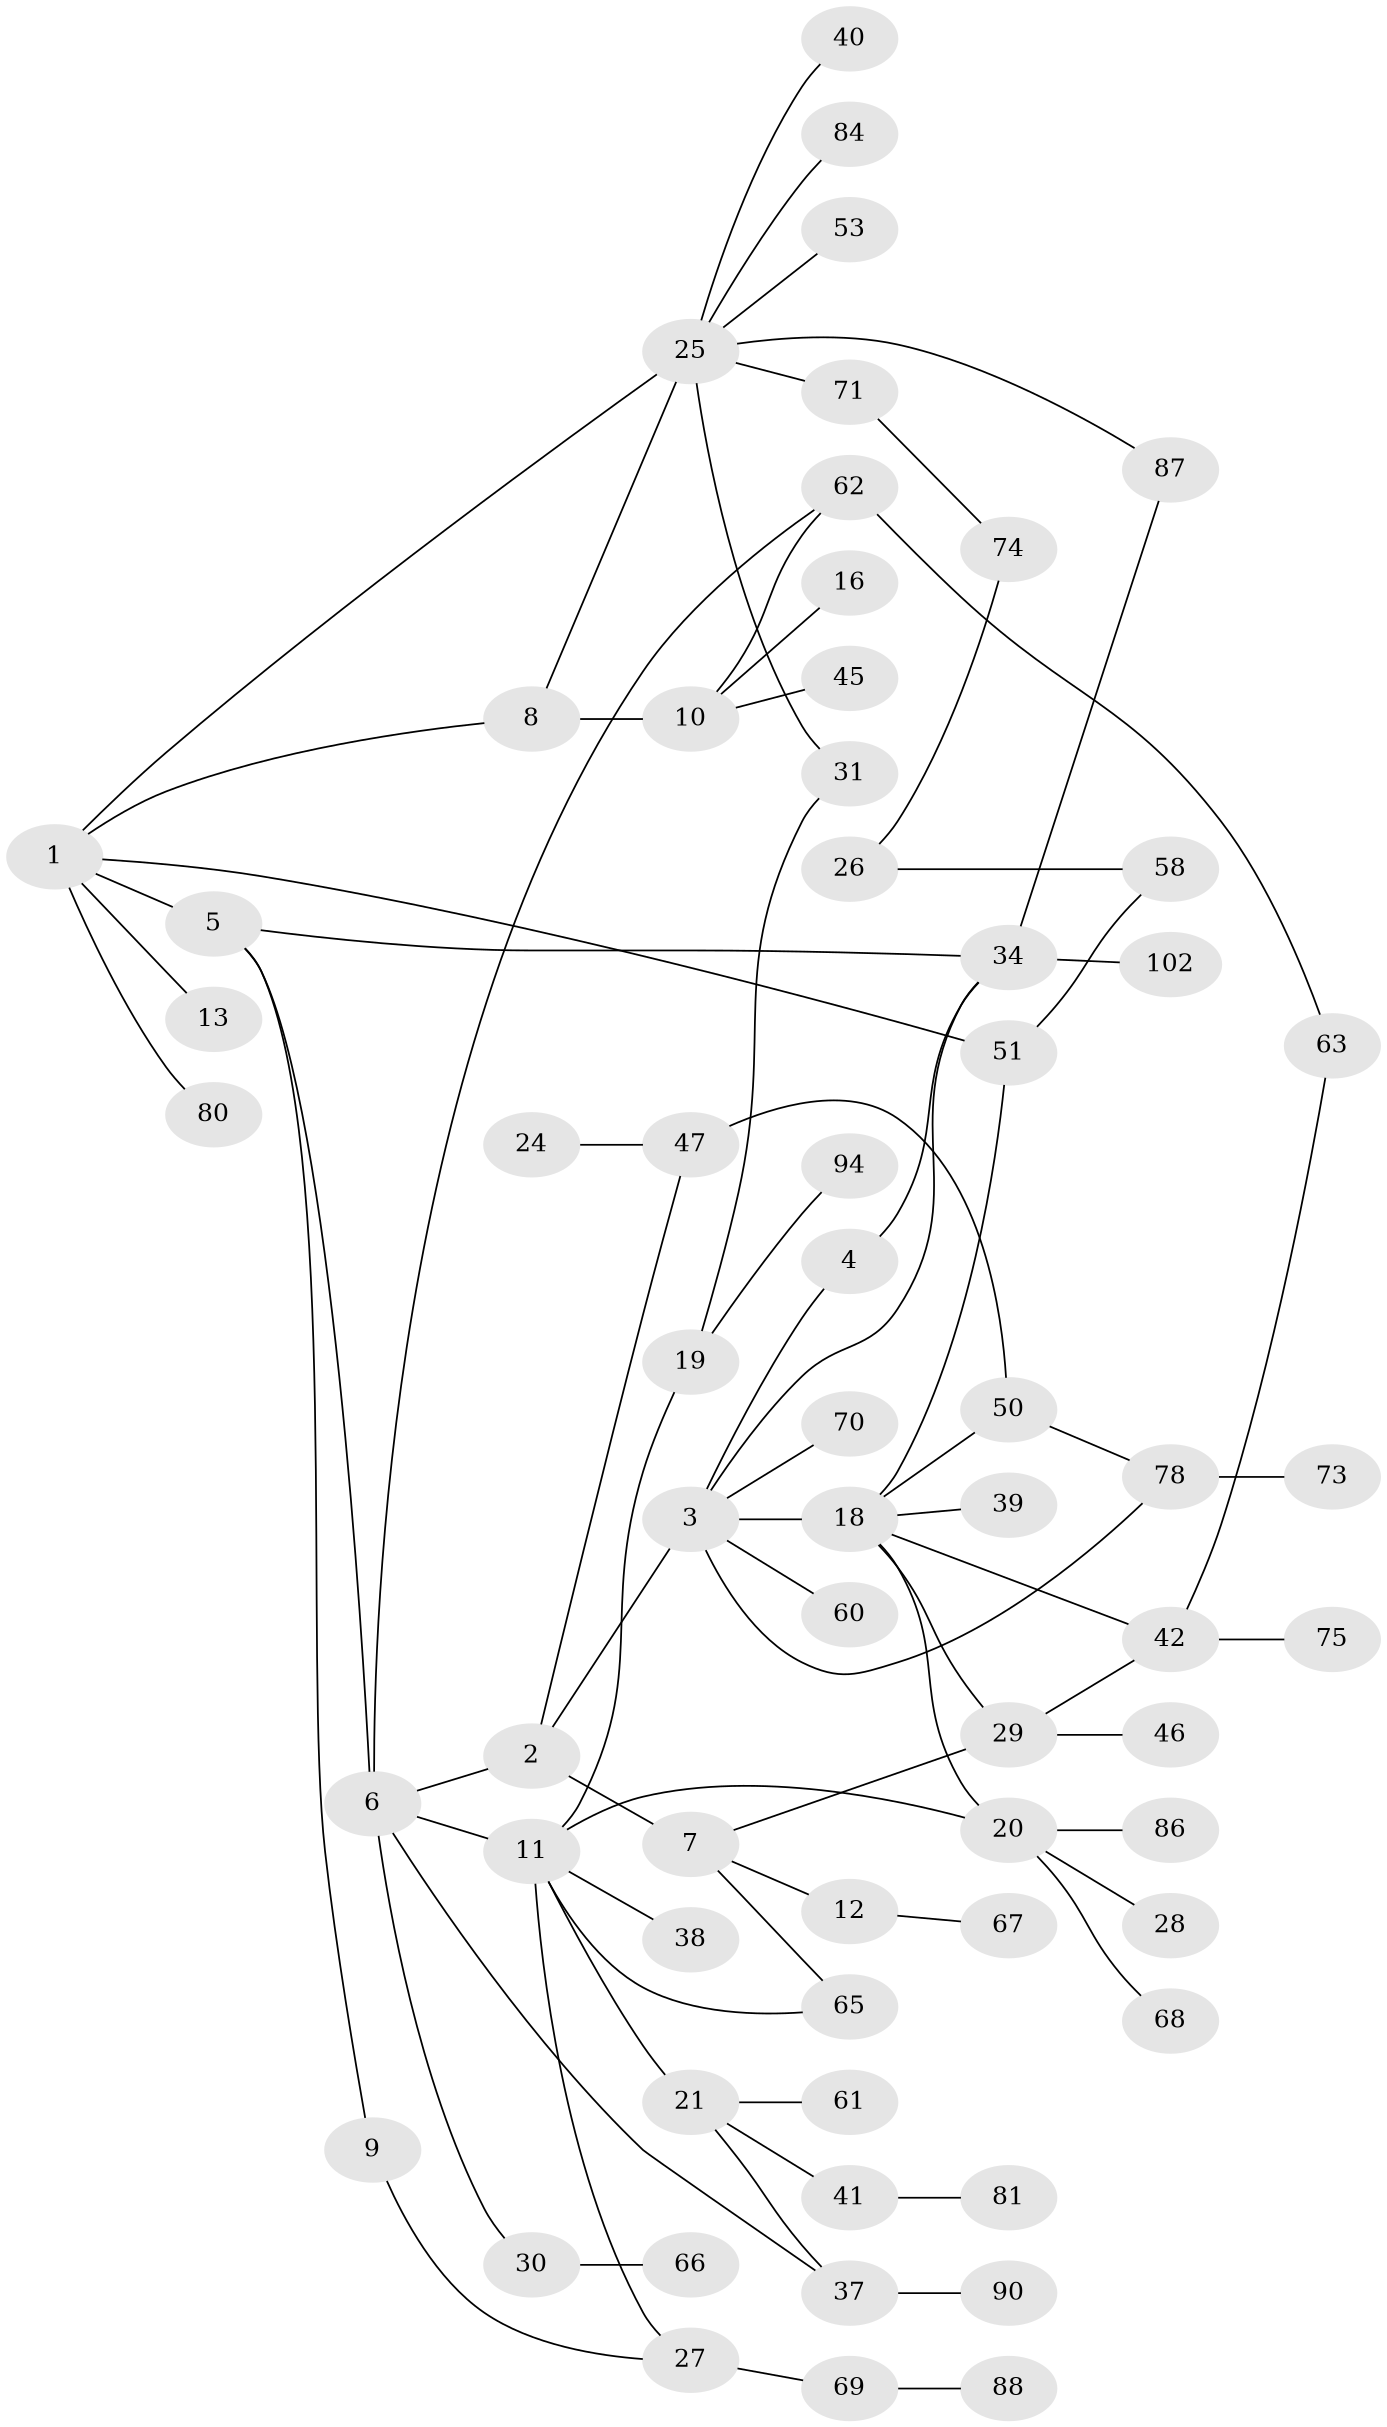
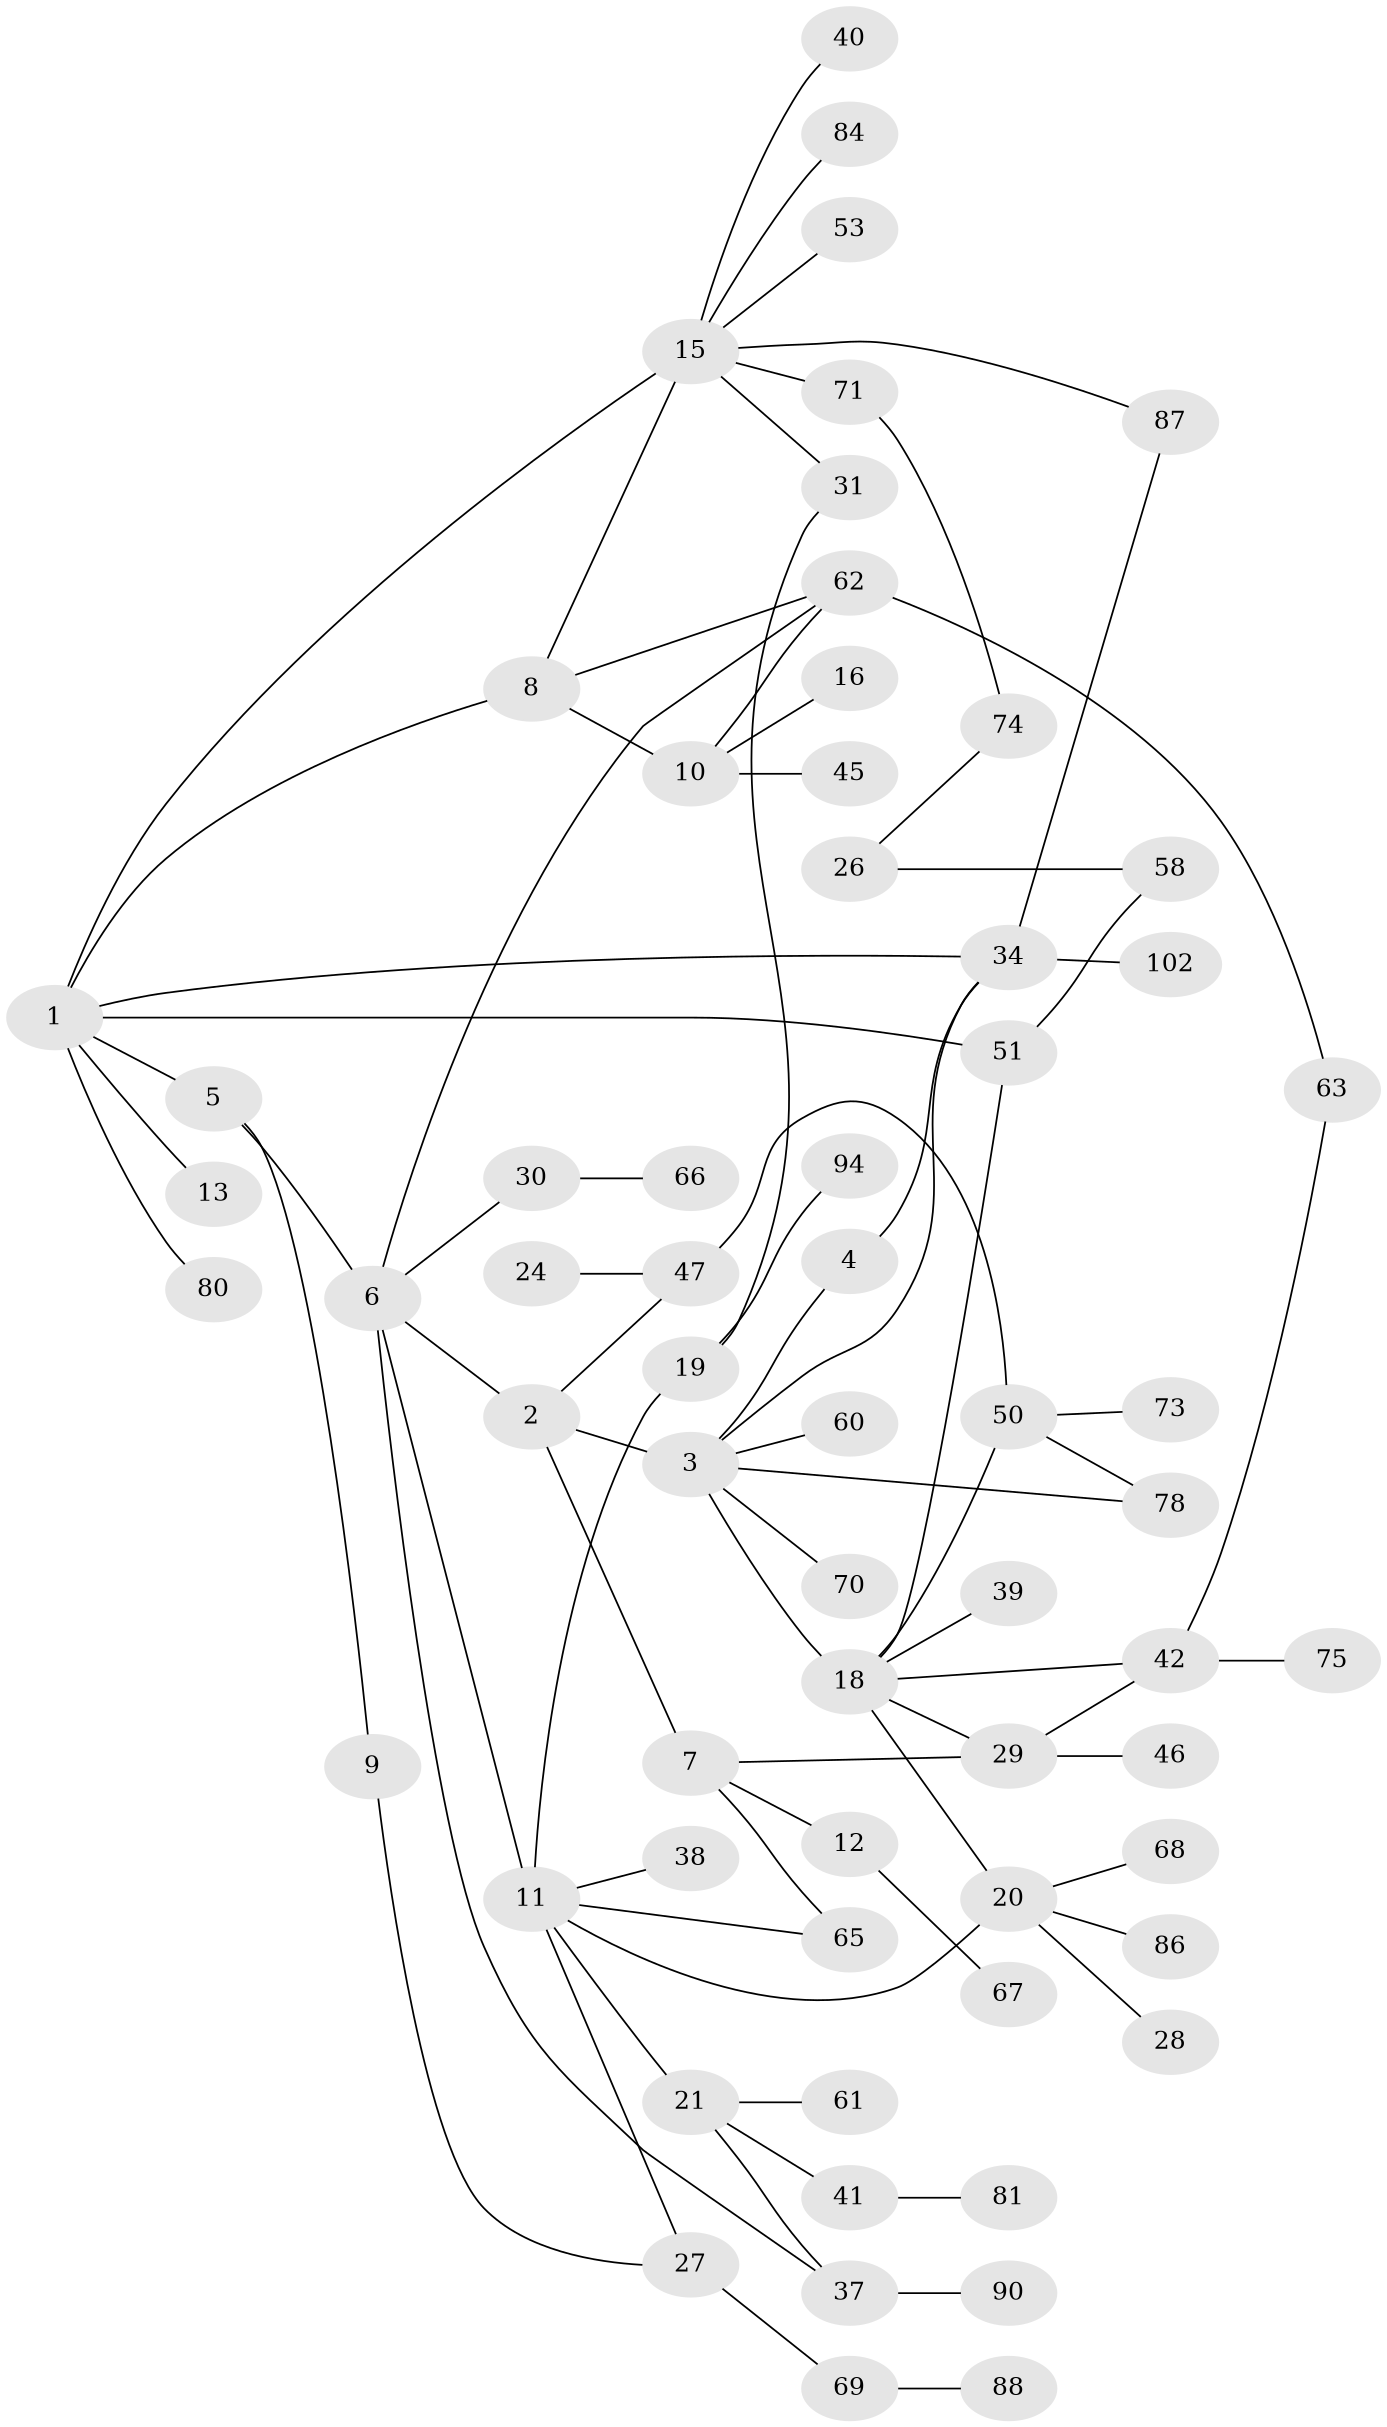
(691, 352) -> (691, 352)
none -> (691, 636)
(558, 950) -> (529, 963)
(1252, 1477) -> (1090, 1413)
